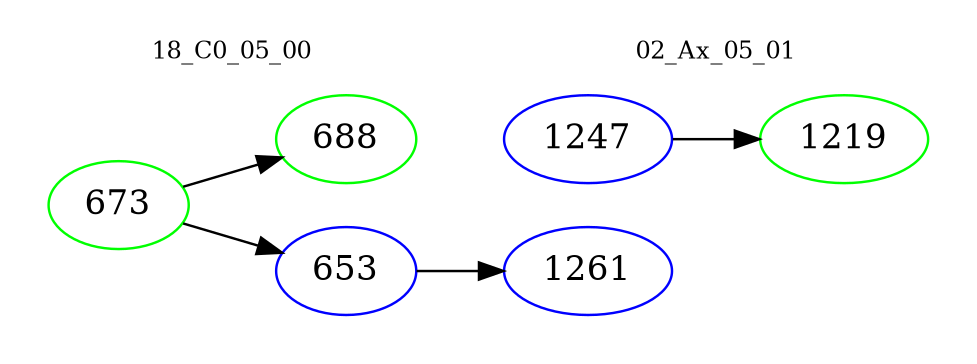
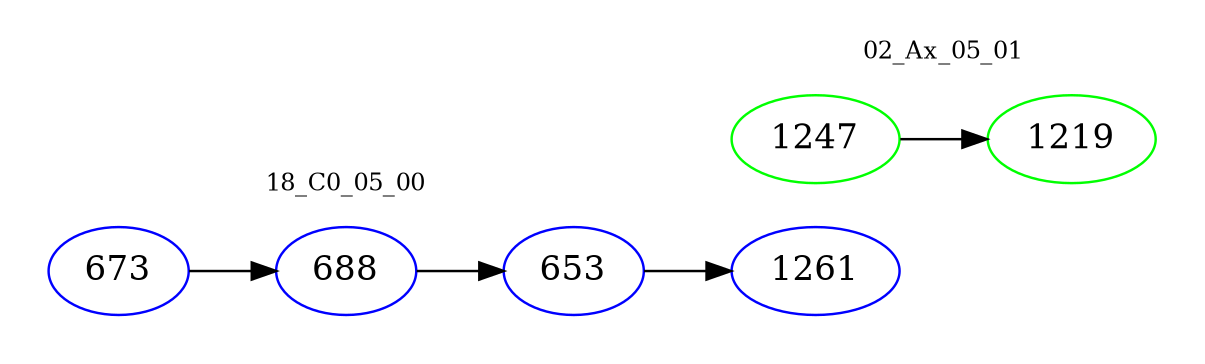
(346, 139) -> (346, 271)
(588, 139) -> (816, 139)
(119, 205) -> (119, 271)
(221, 235) -> (448, 271)
